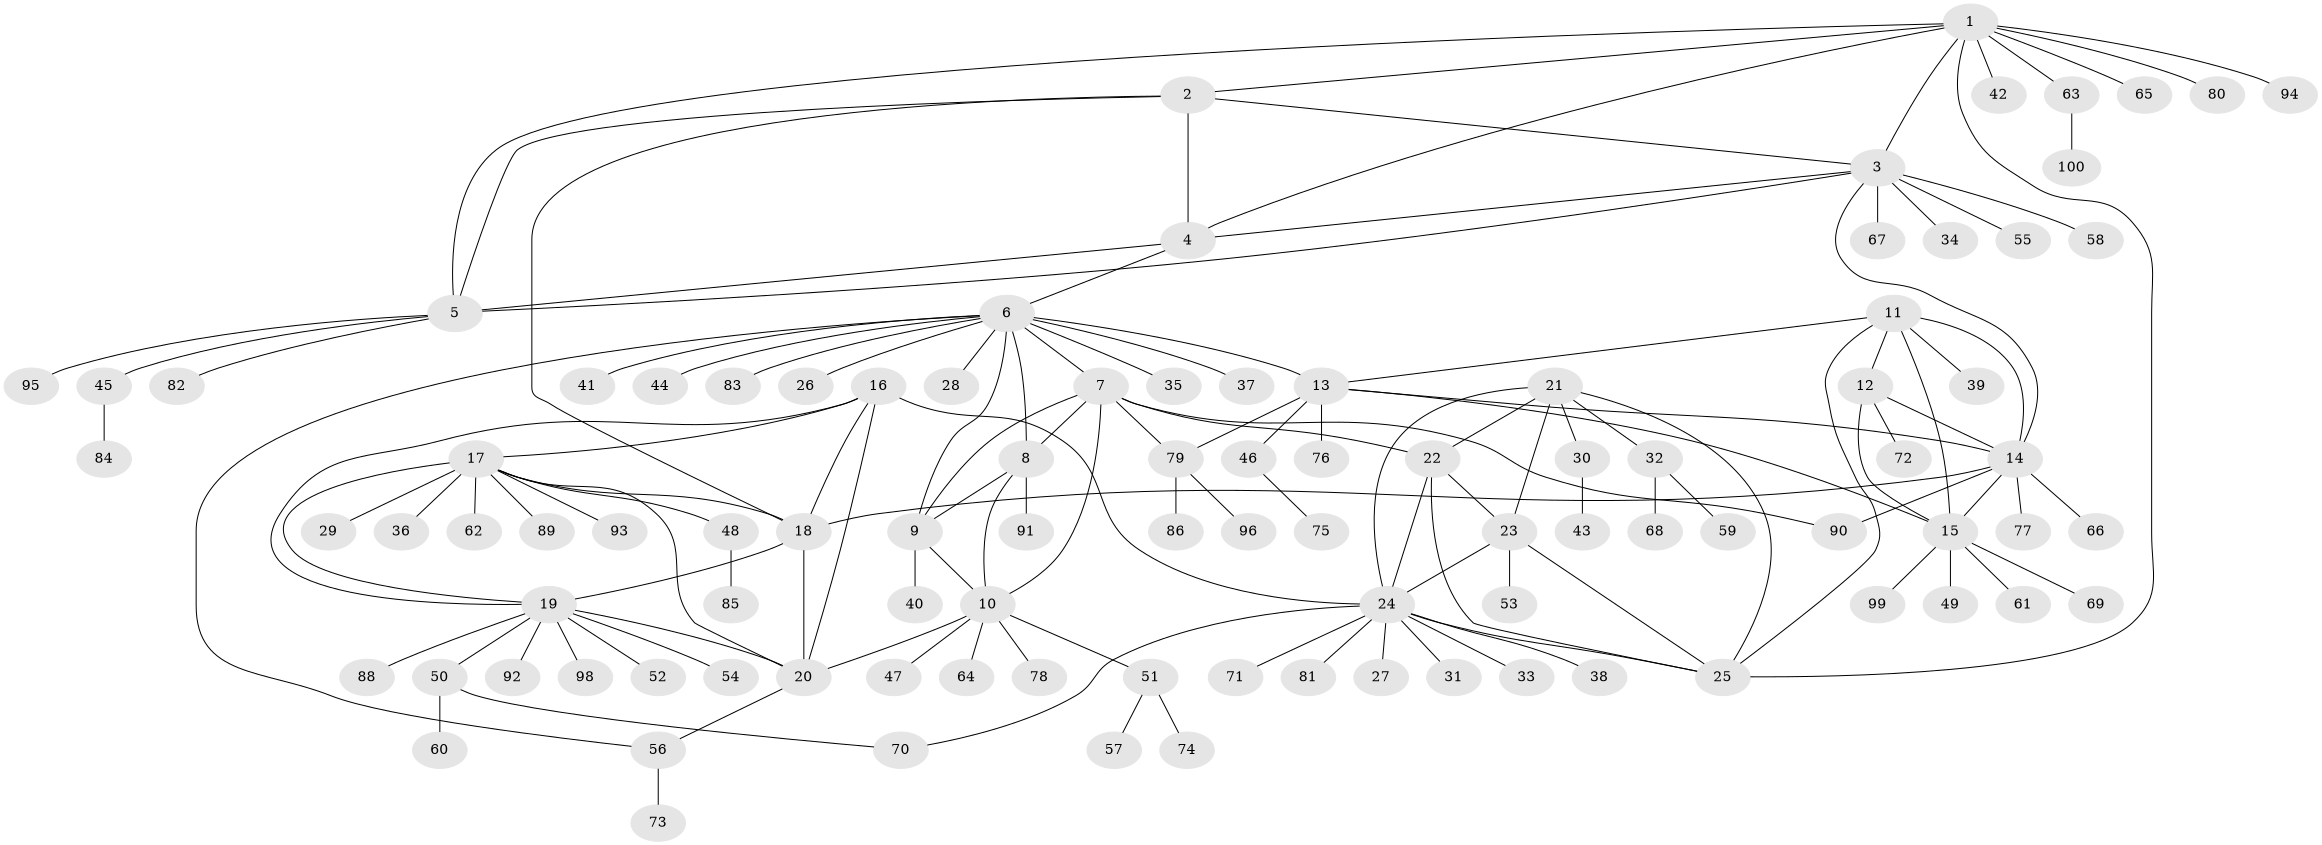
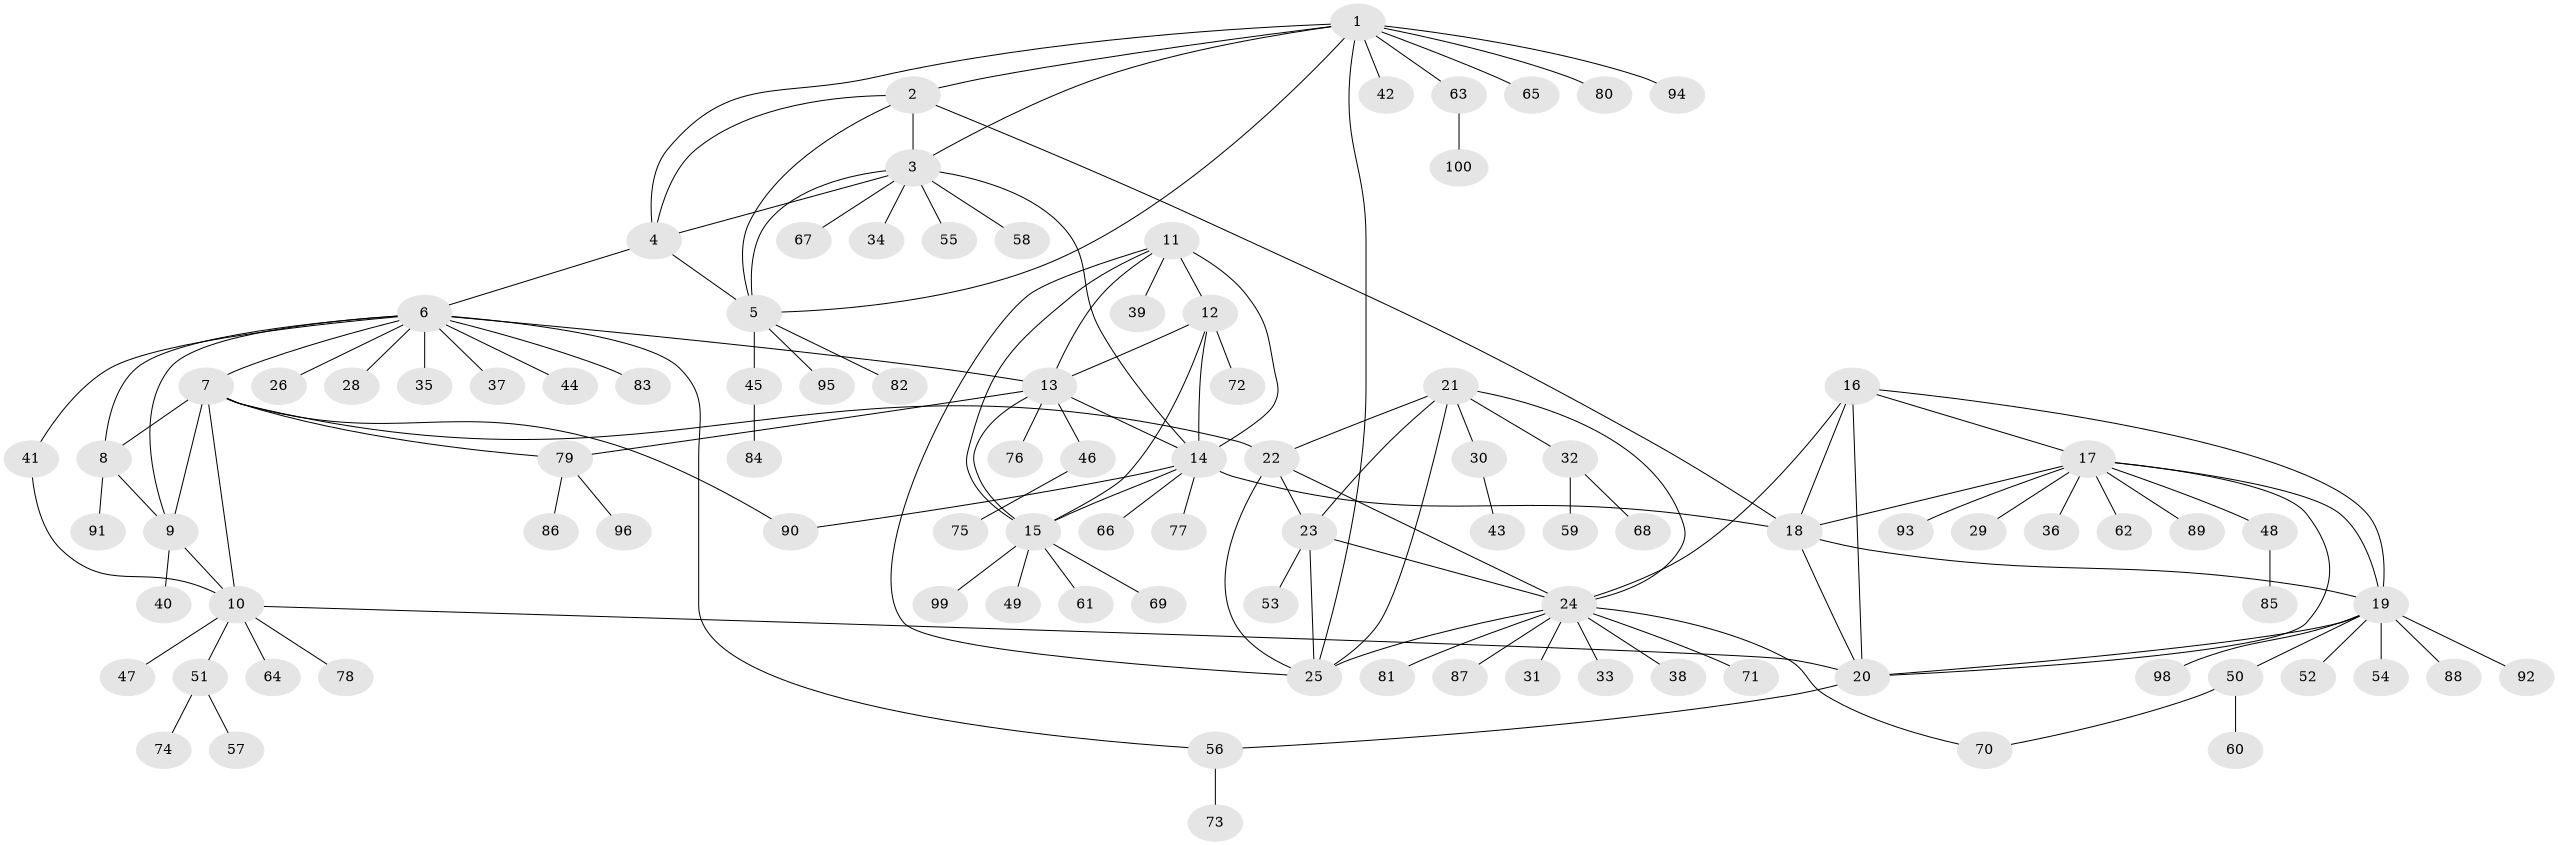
none -> (1131, 351)
(987, 527) -> (97, 572)
(1381, 677) -> (1460, 677)
